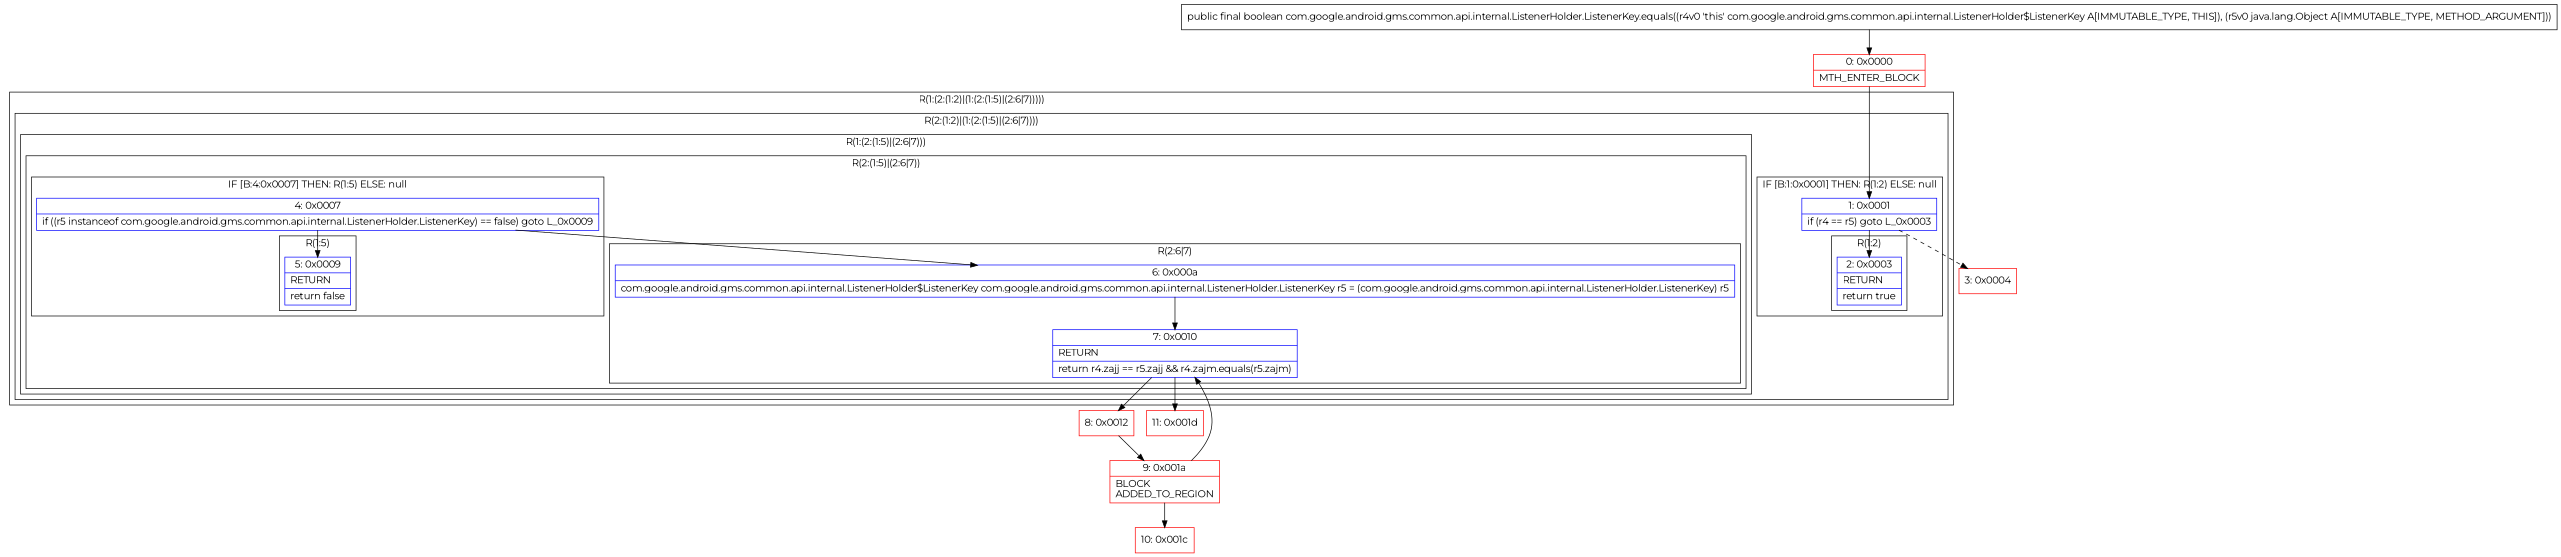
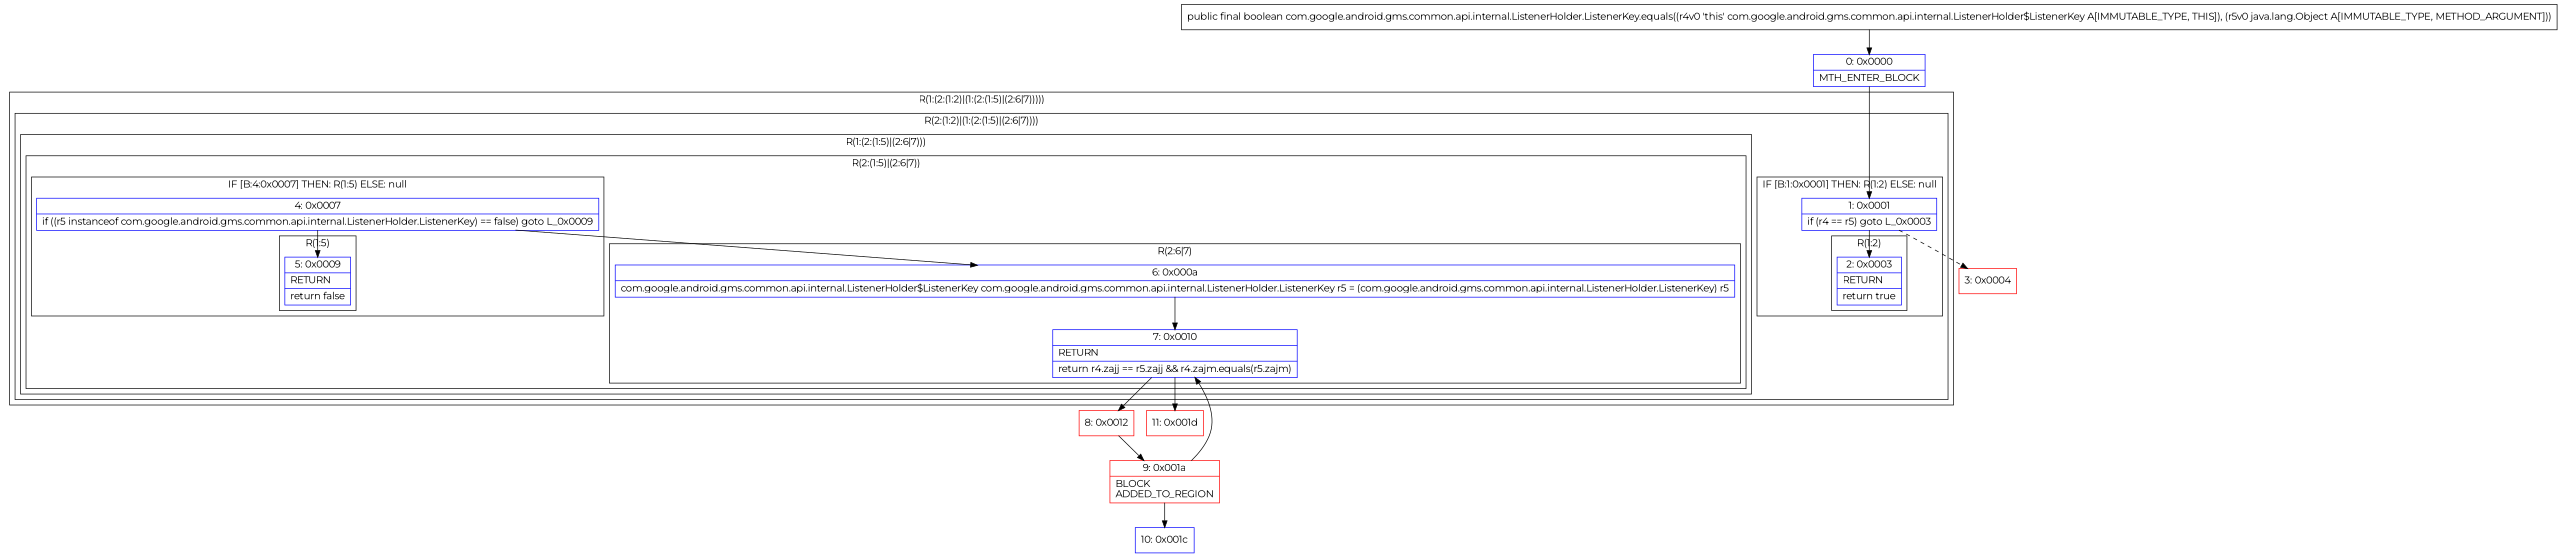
(1869, 71) -> (1869, 71)
(1165, 540) -> (1165, 540)
